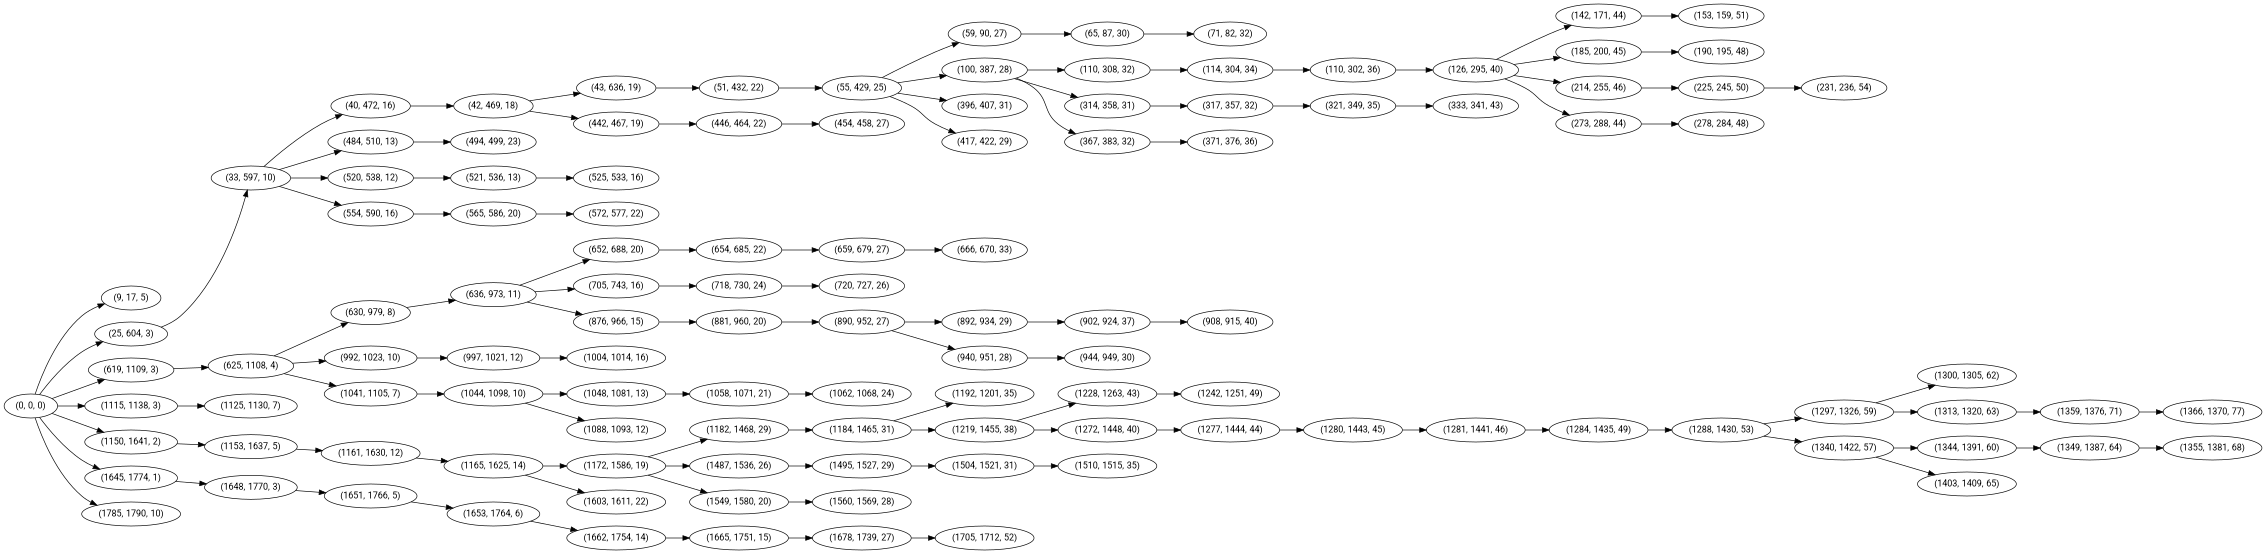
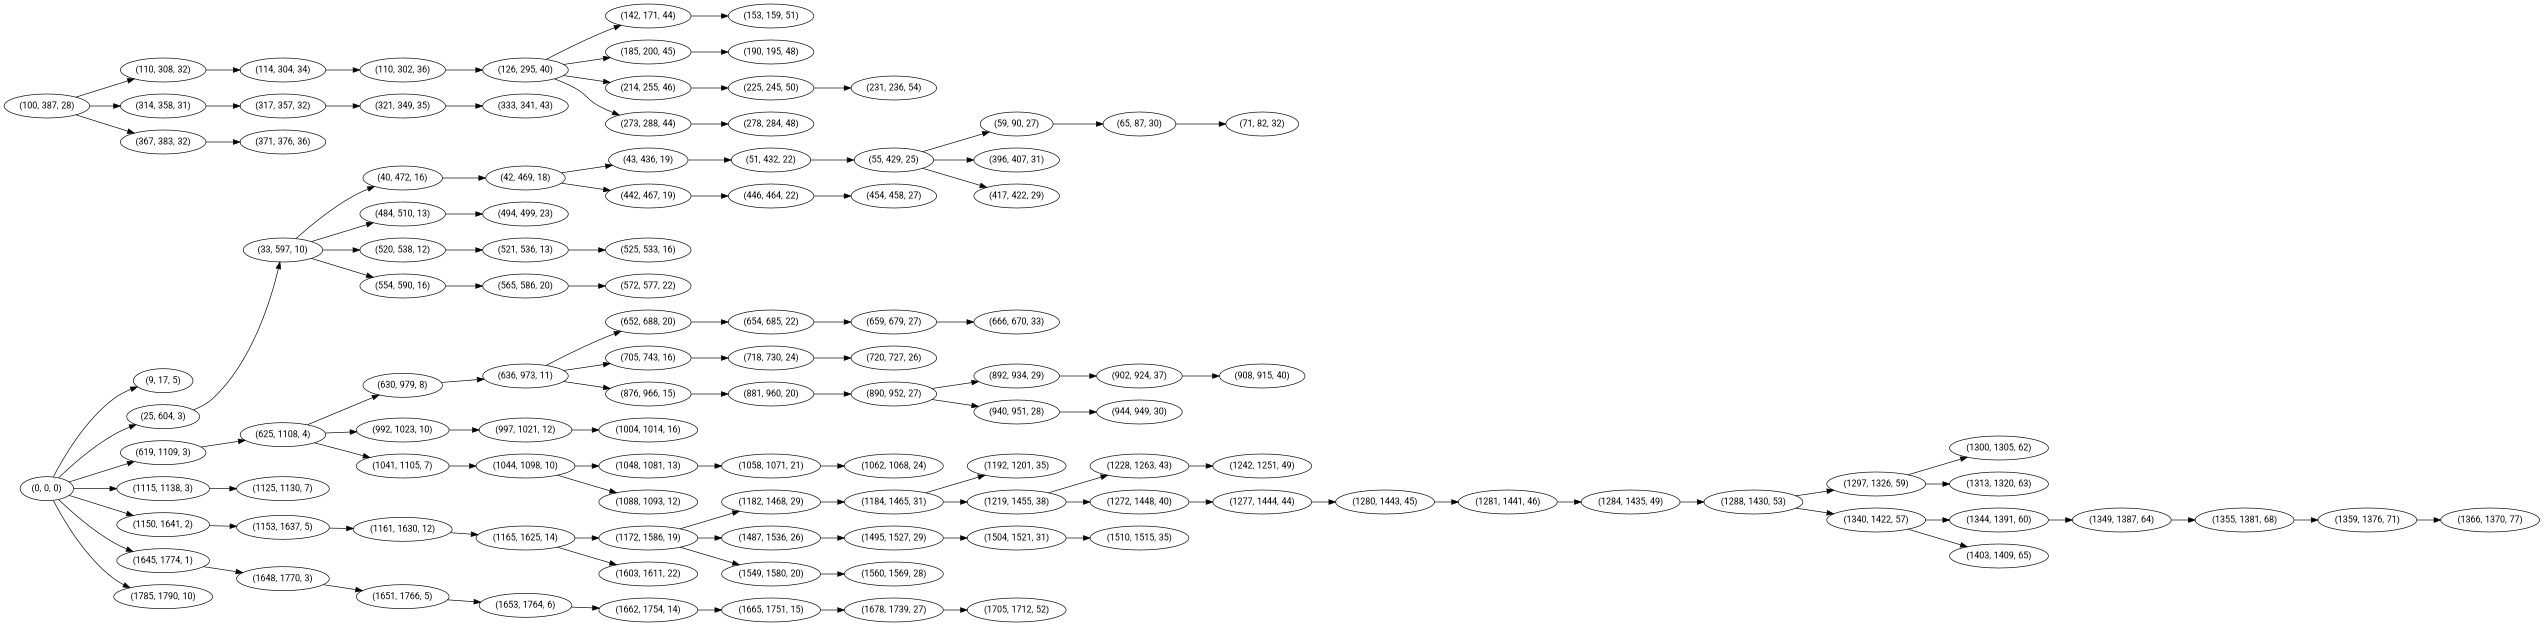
(919, 80) -> none
(616, 88) -> (648, 160)
(2025, 412) -> (2303, 520)
